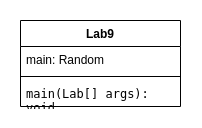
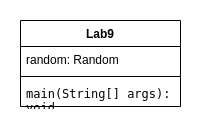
(62, 61) -> (70, 61)
(93, 95) -> (101, 95)
